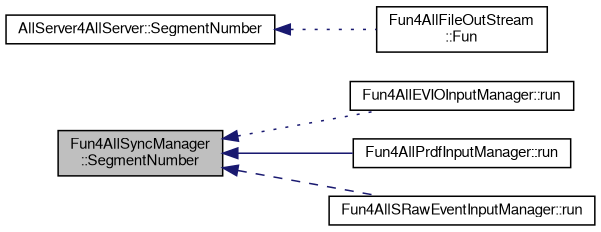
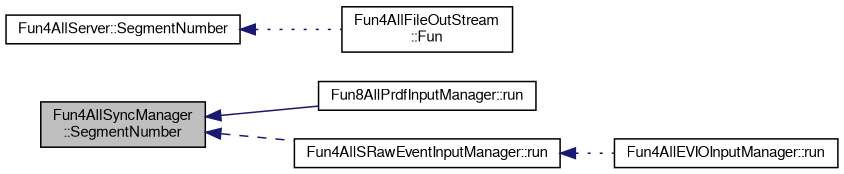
(140, 29) -> (123, 29)
(309, 123) -> (595, 153)
(462, 153) -> (427, 96)
